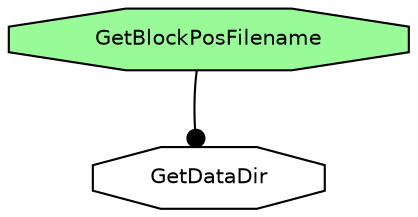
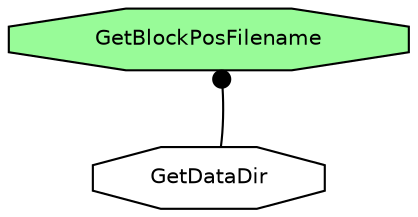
(195, 100) -> (223, 117)
